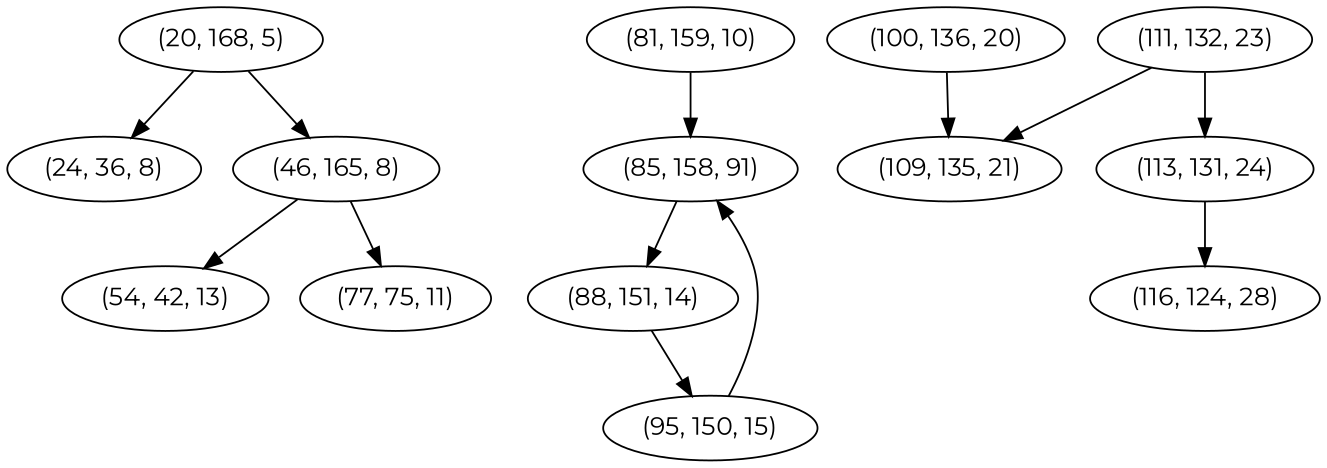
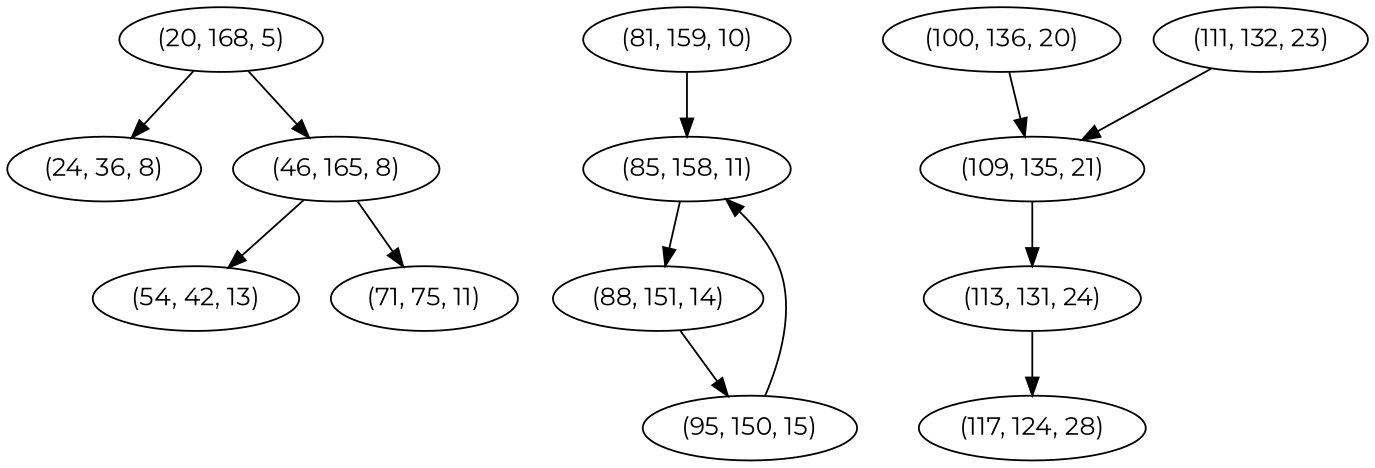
(1205, 95) -> (1032, 225)
(691, 169) -> (687, 169)
(396, 299) -> (424, 299)
(1205, 299) -> (1032, 428)
